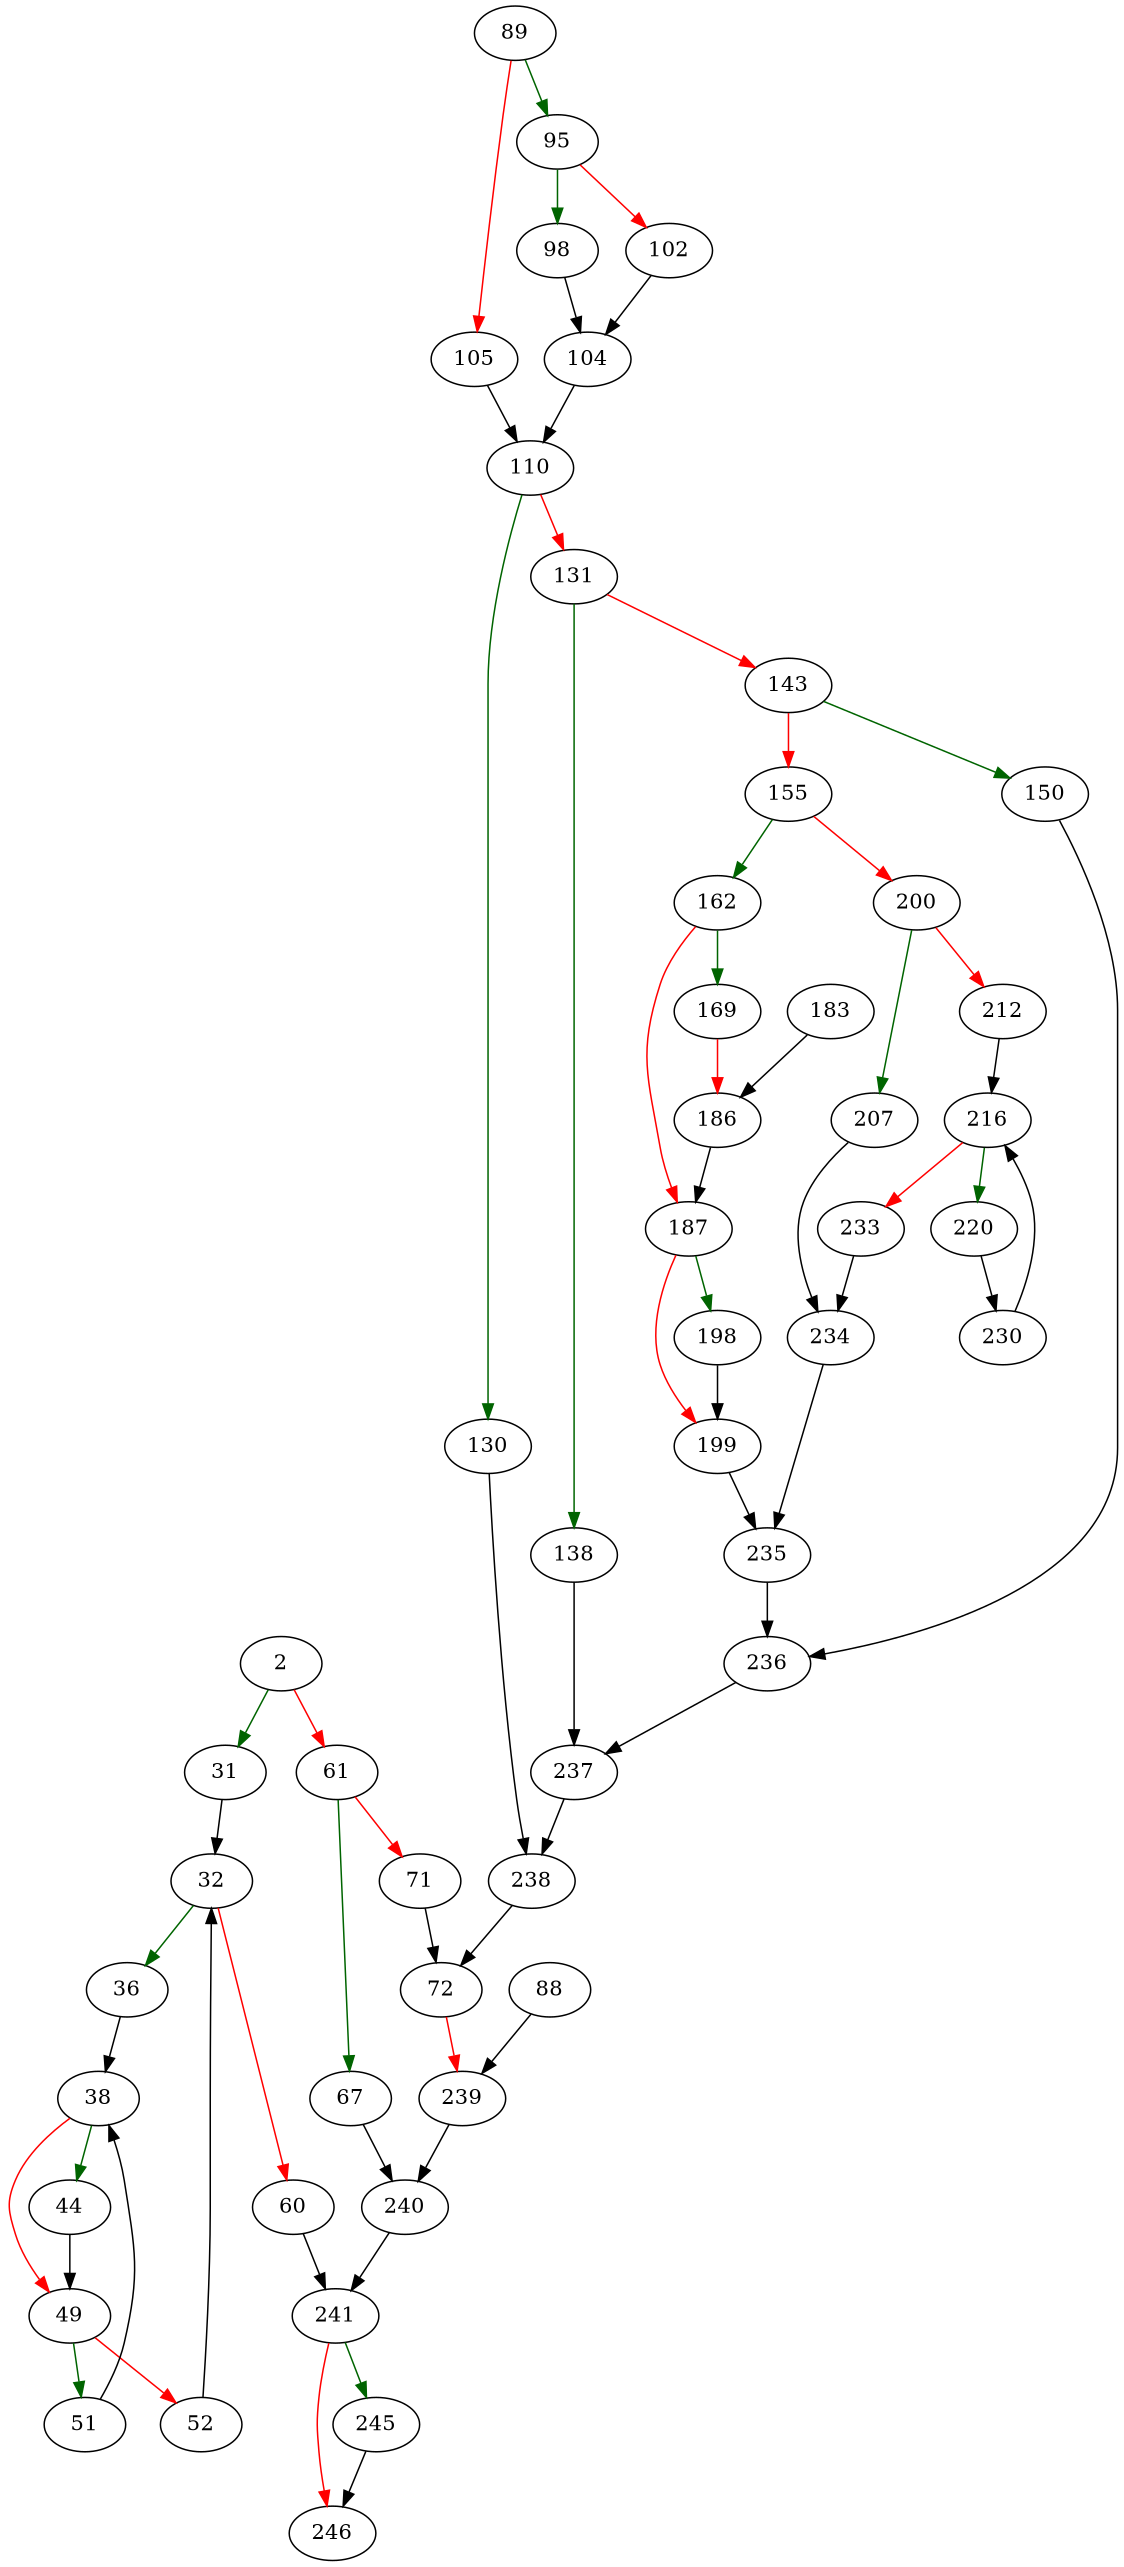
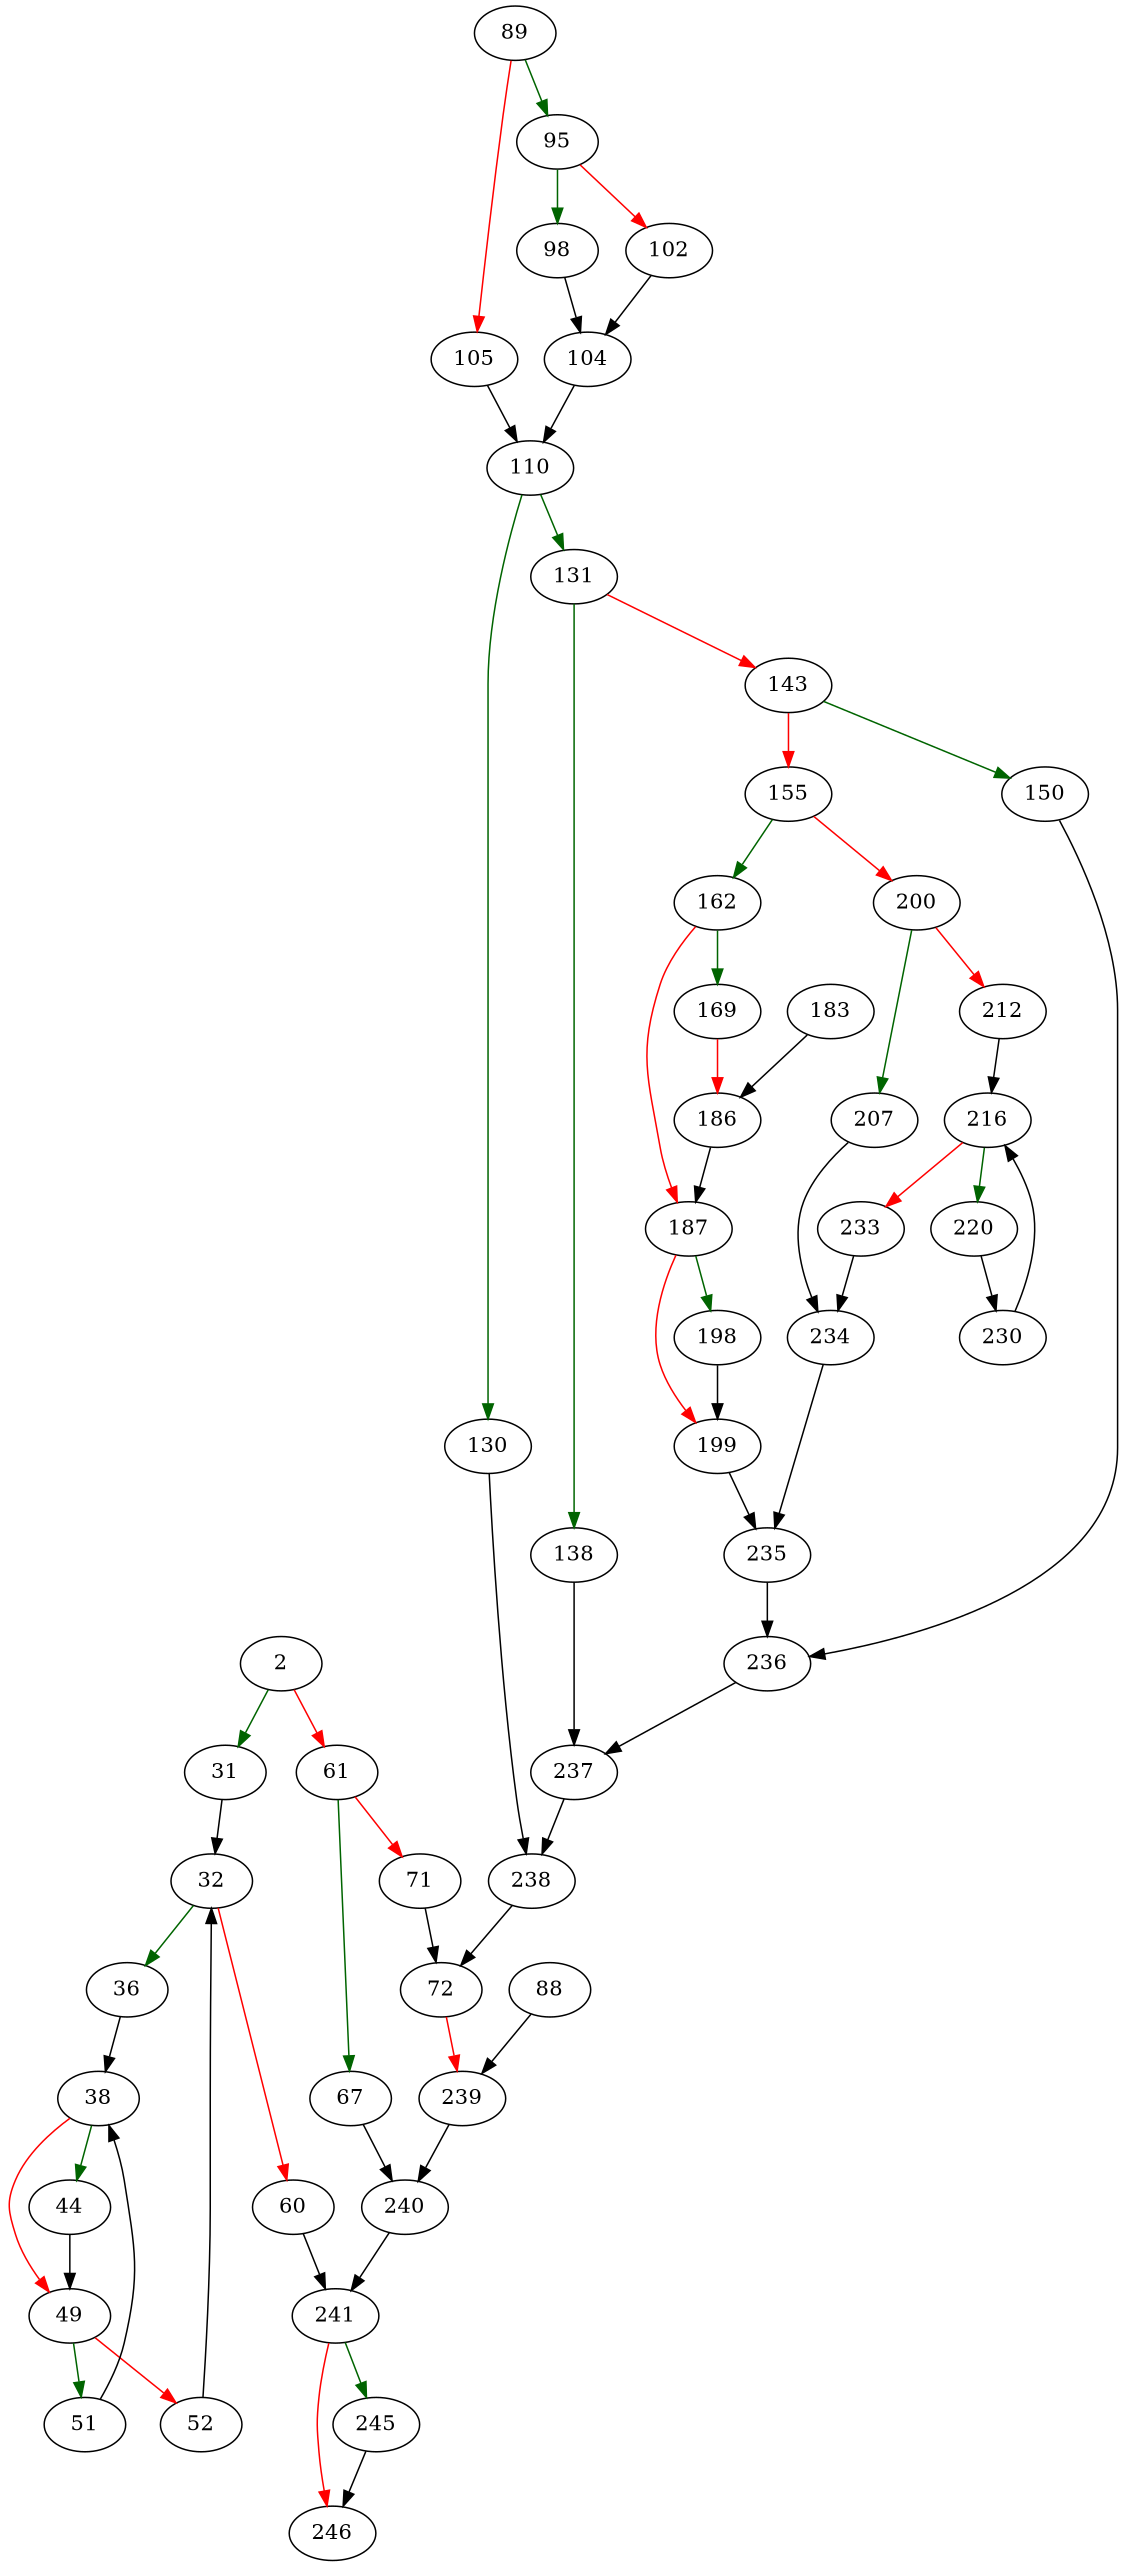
(549, 515) -> (549, 515)
